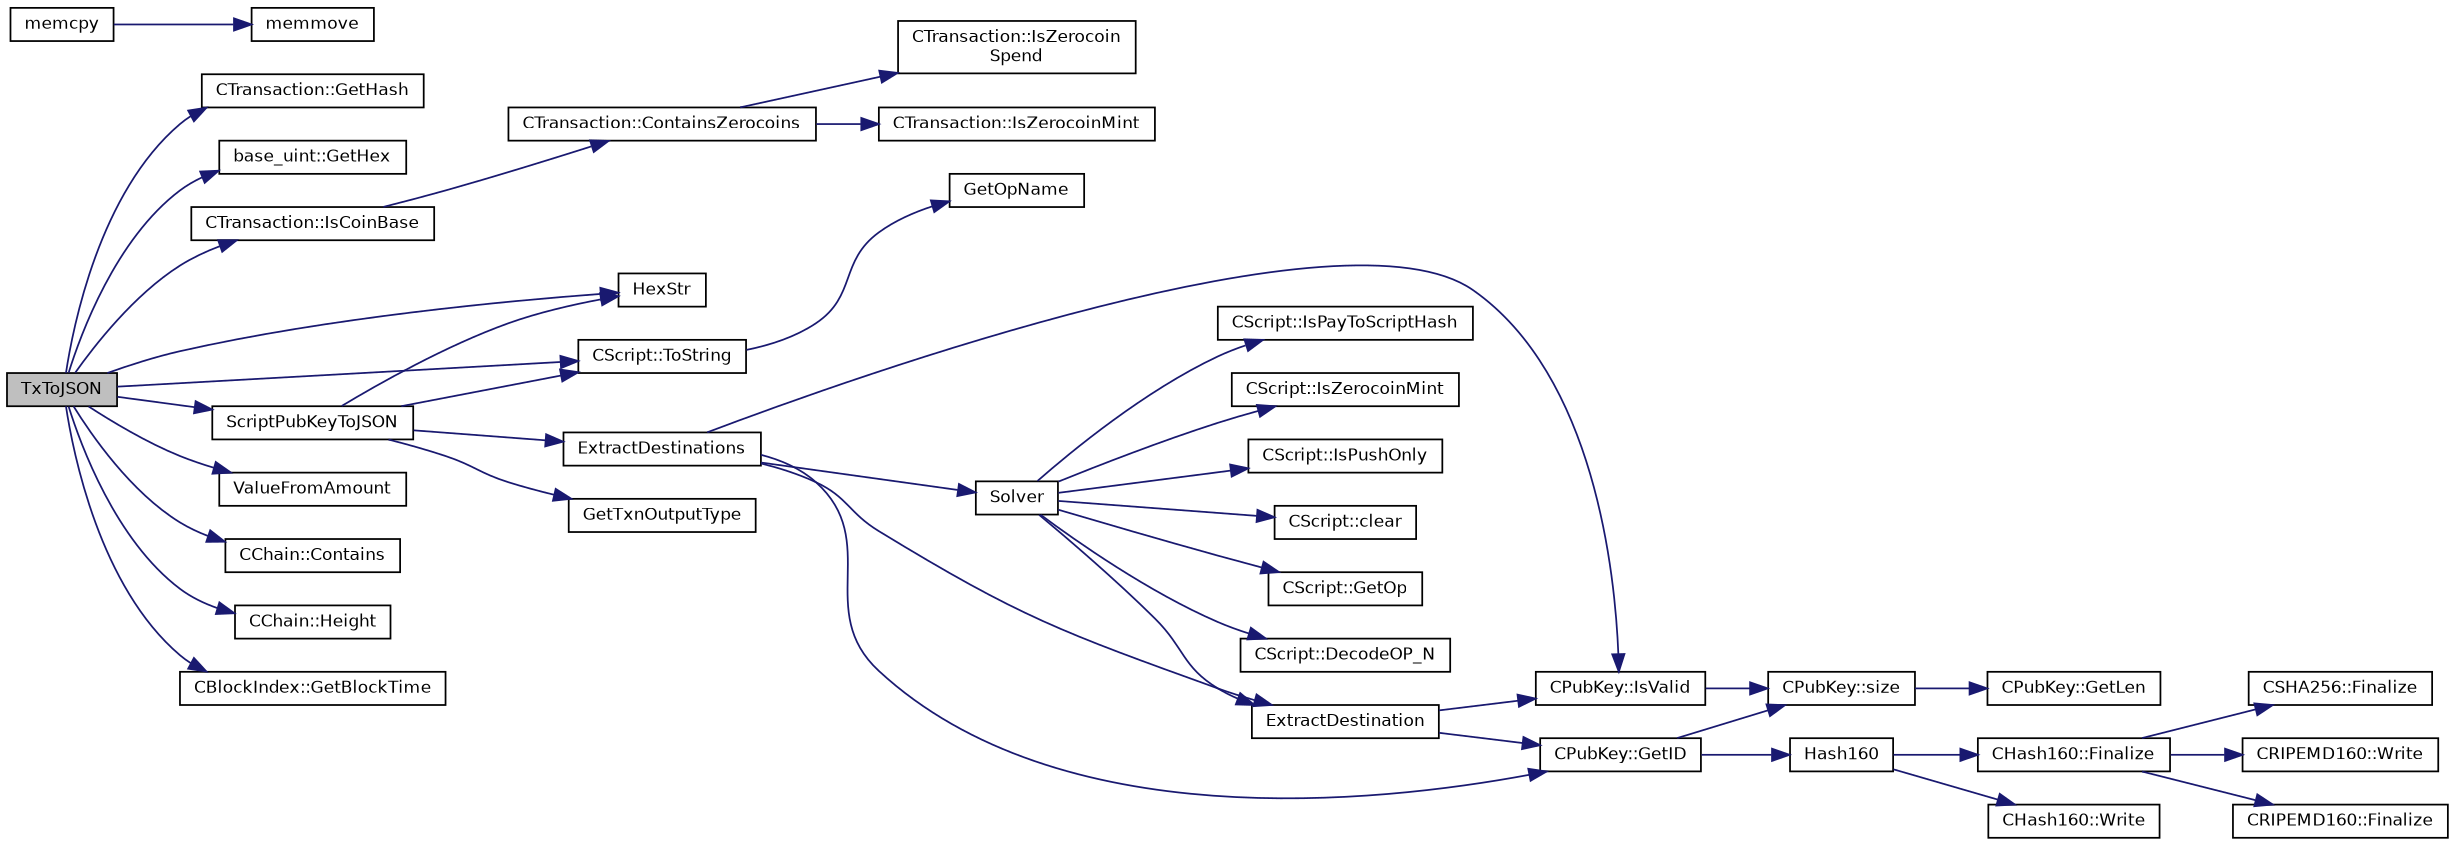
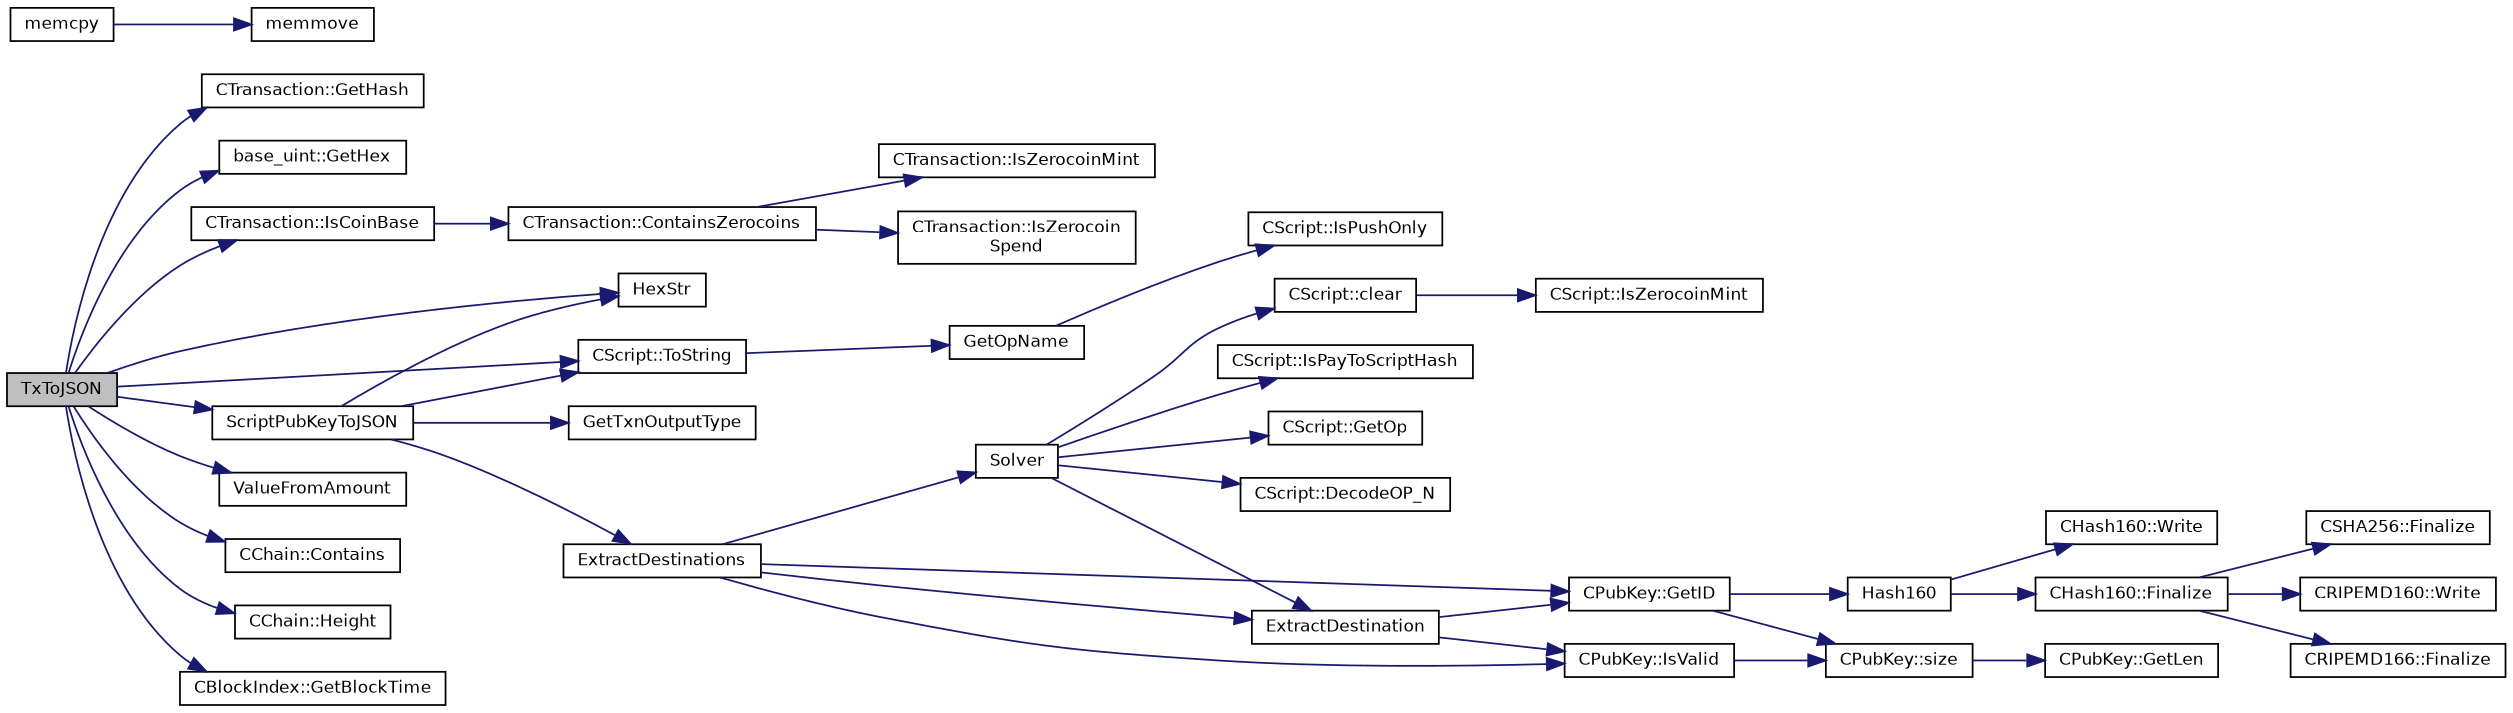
(1158, 444) -> (1467, 295)
(1145, 482) -> (1155, 285)
(2340, 821) -> (2398, 660)
